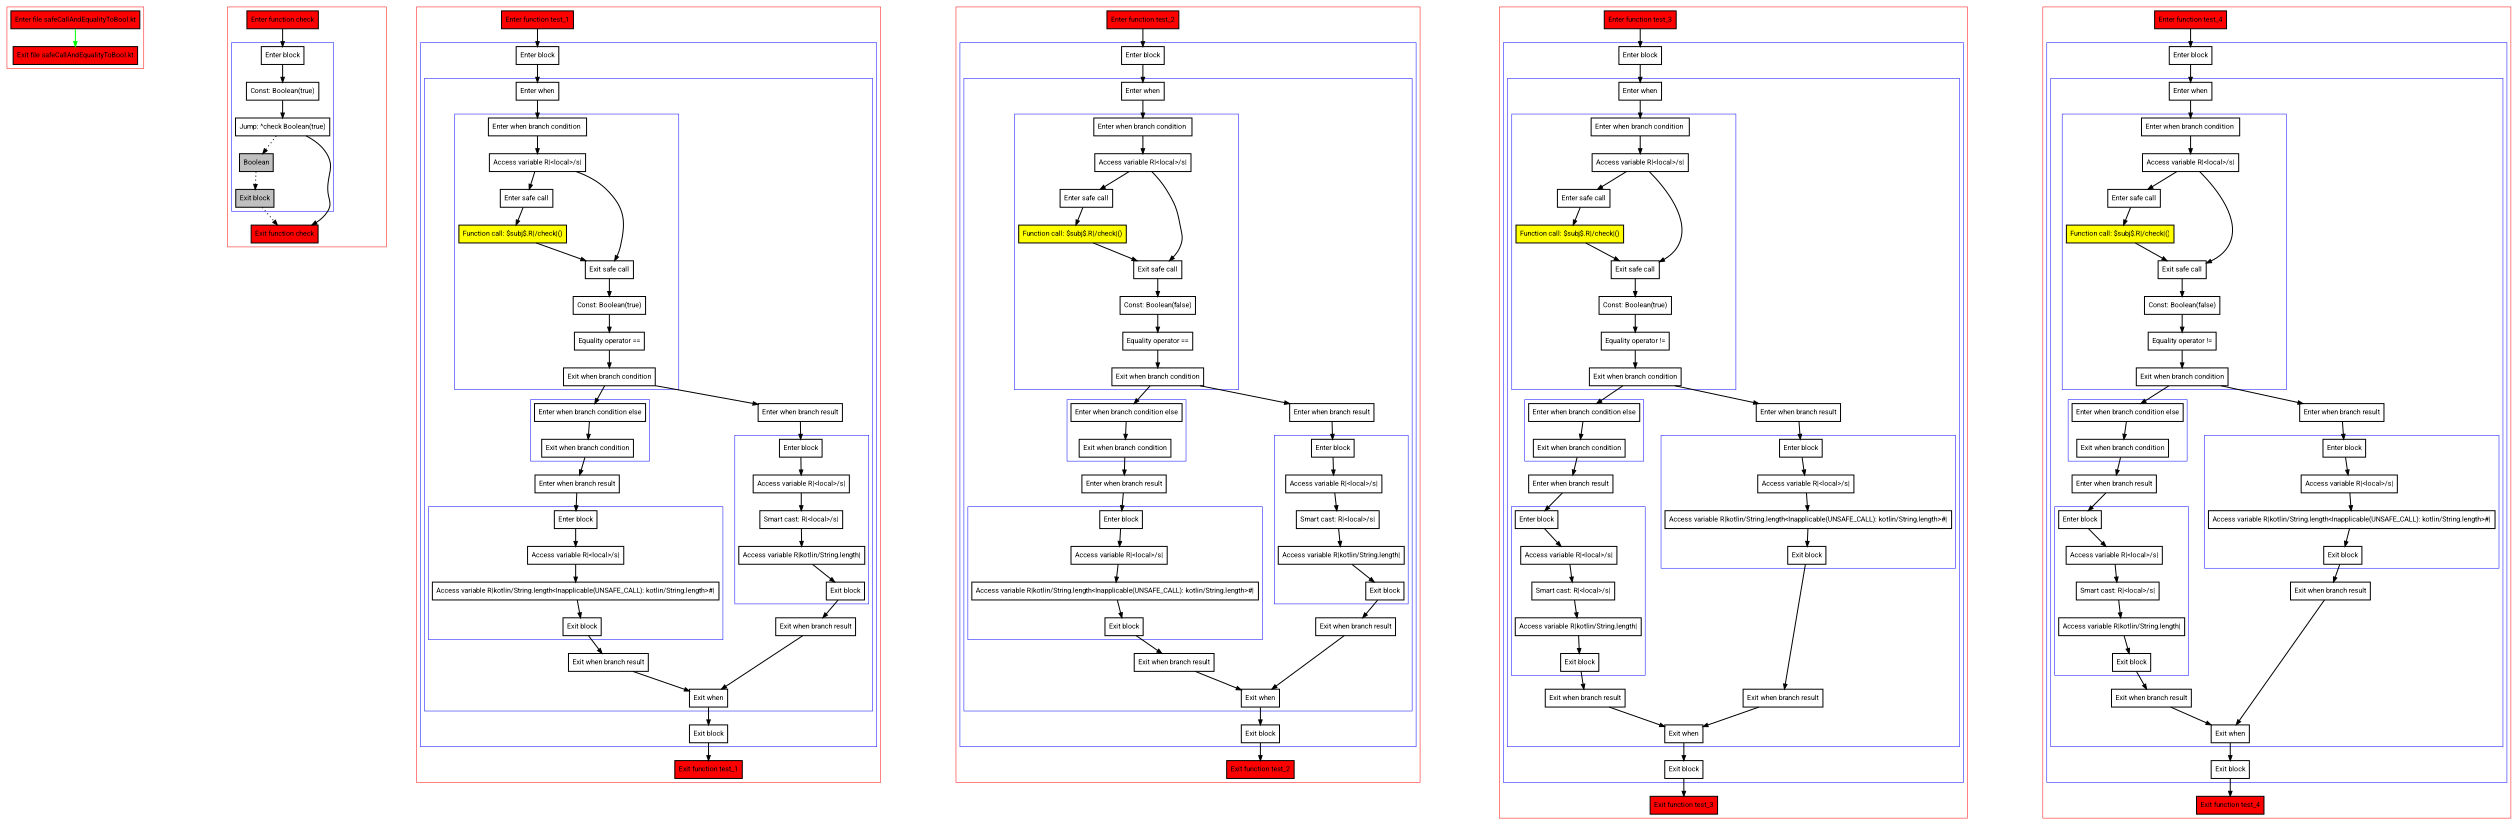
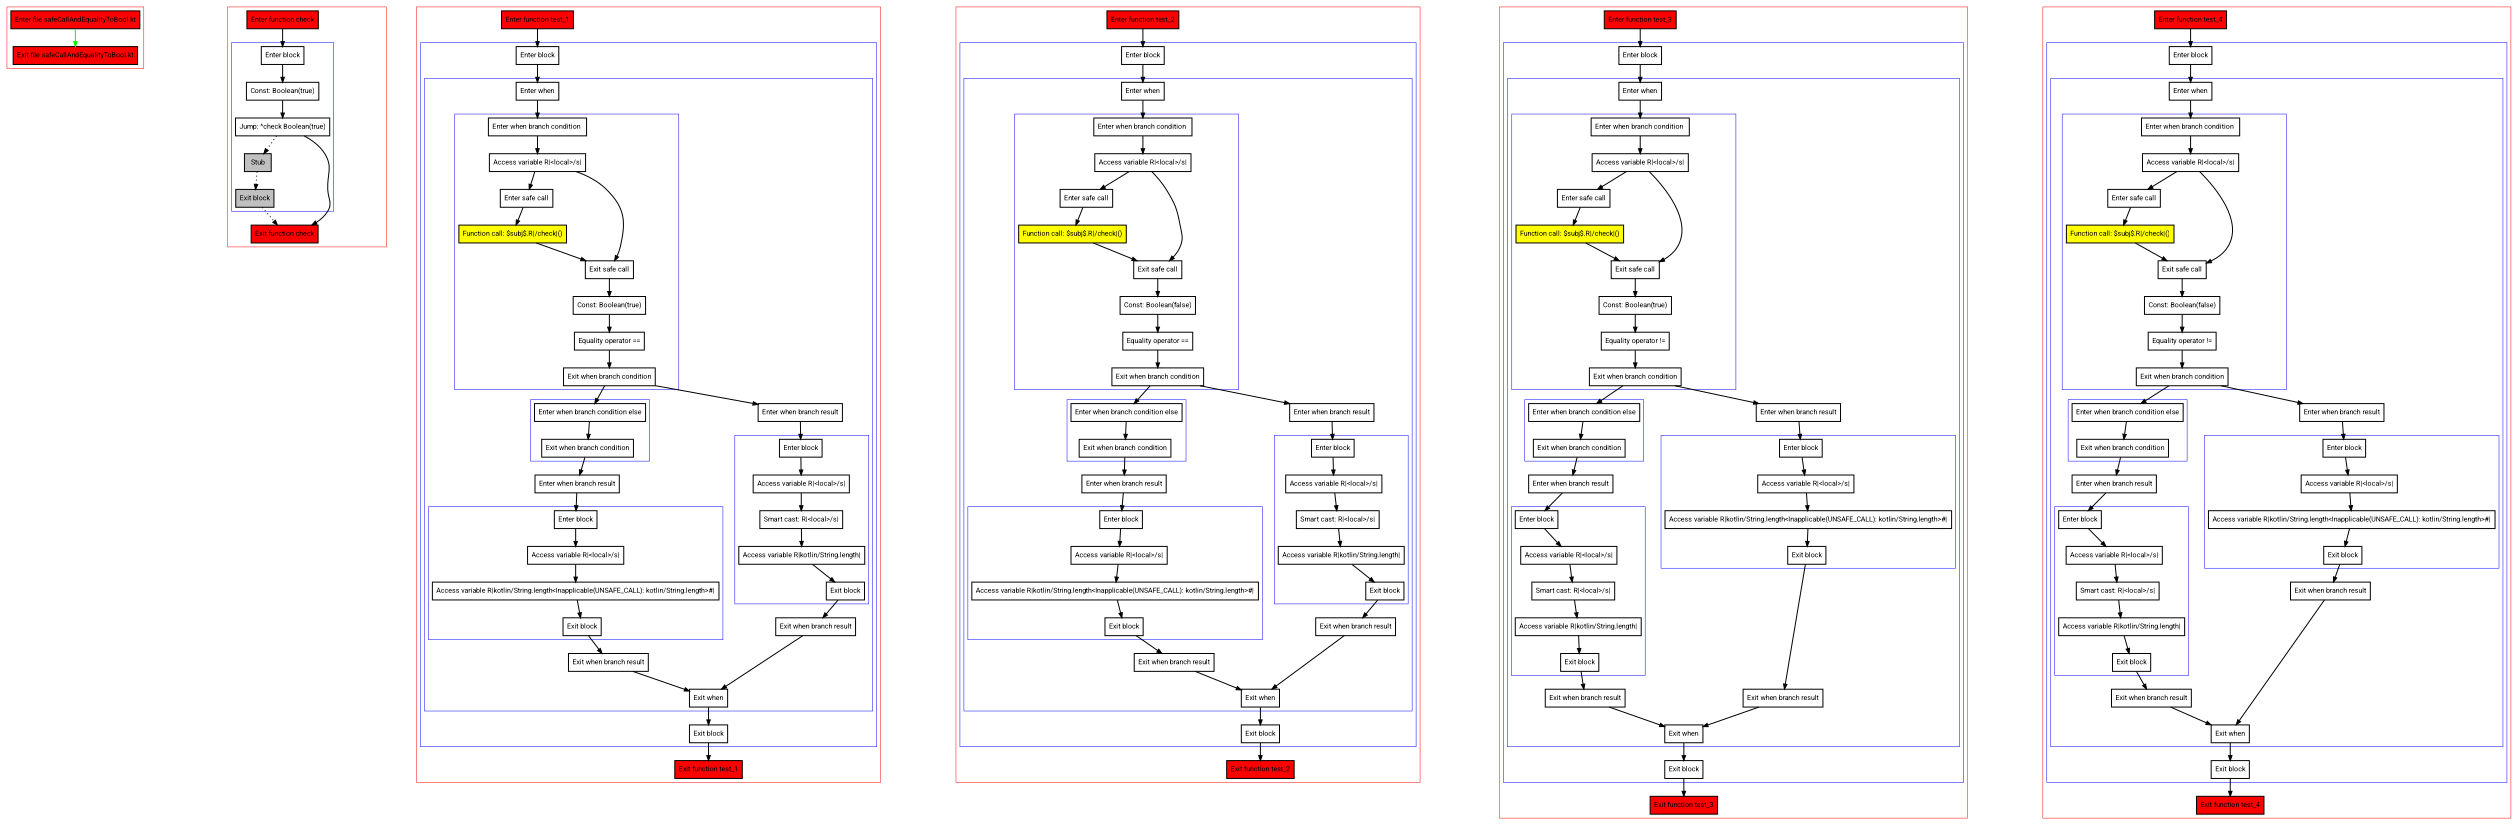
(256, 163) -> (258, 163)
